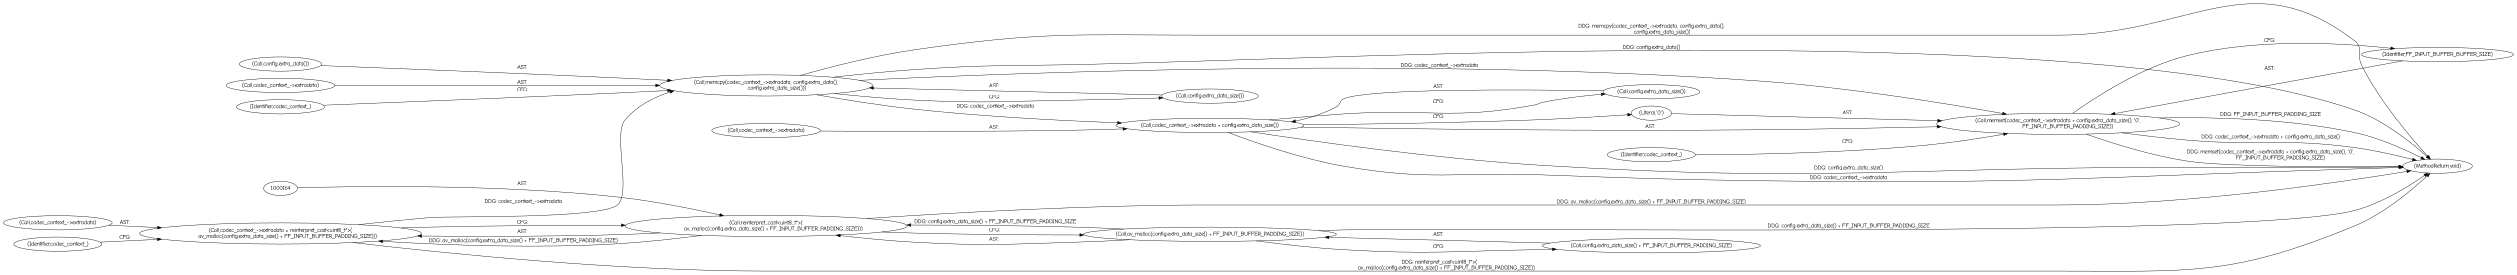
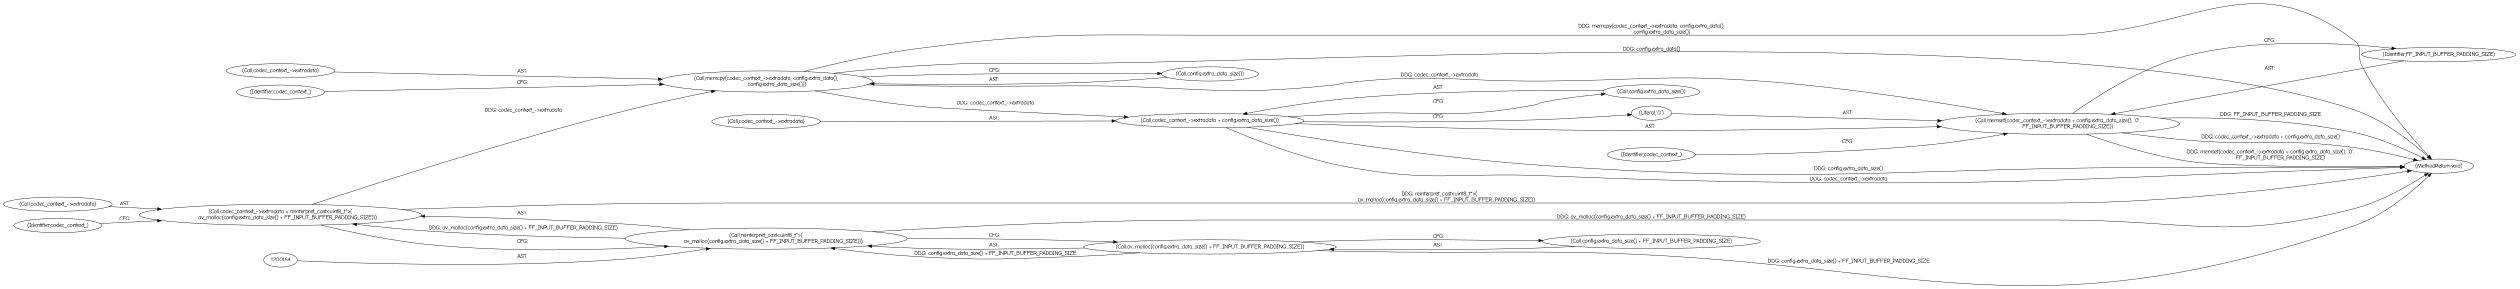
(2438, 55) -> (2439, 55)
(281, 64) -> none
(281, 188) -> (281, 260)
